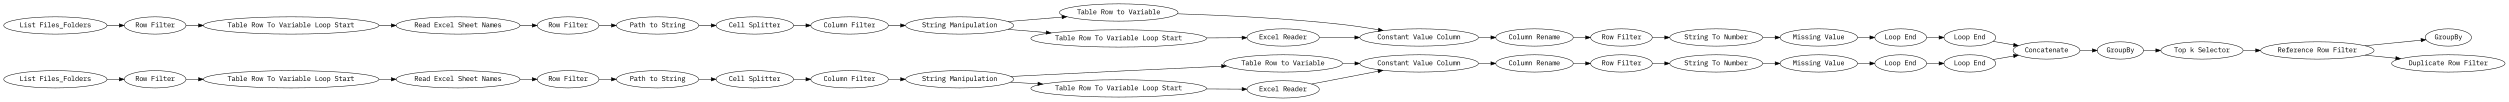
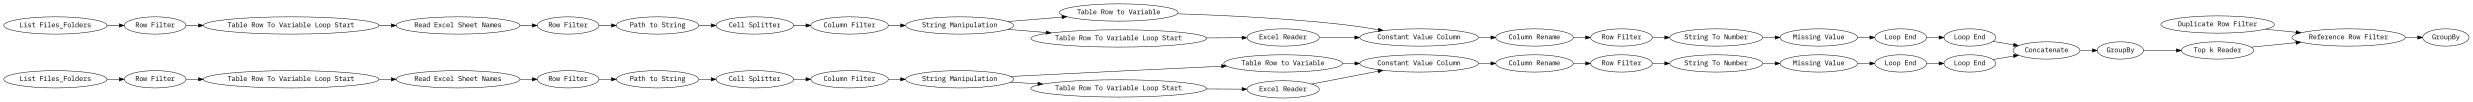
(2202, 50) -> (2218, 50)
(2380, 57) -> (2281, 31)
